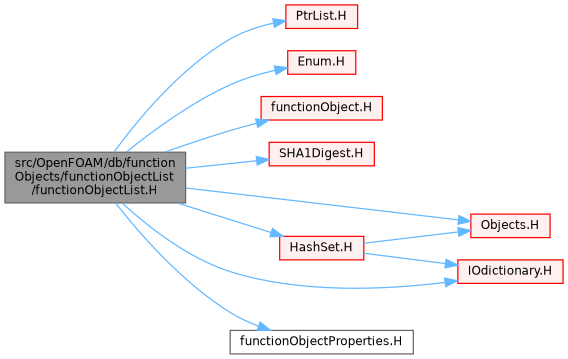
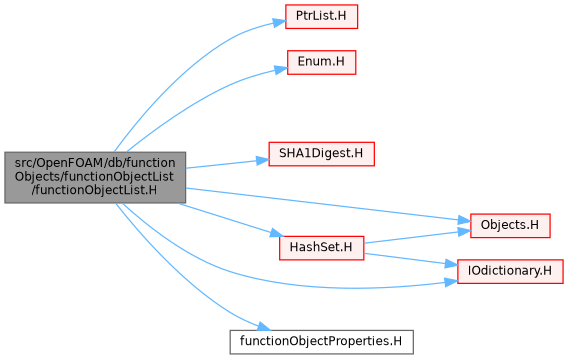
(322, 108) -> none
